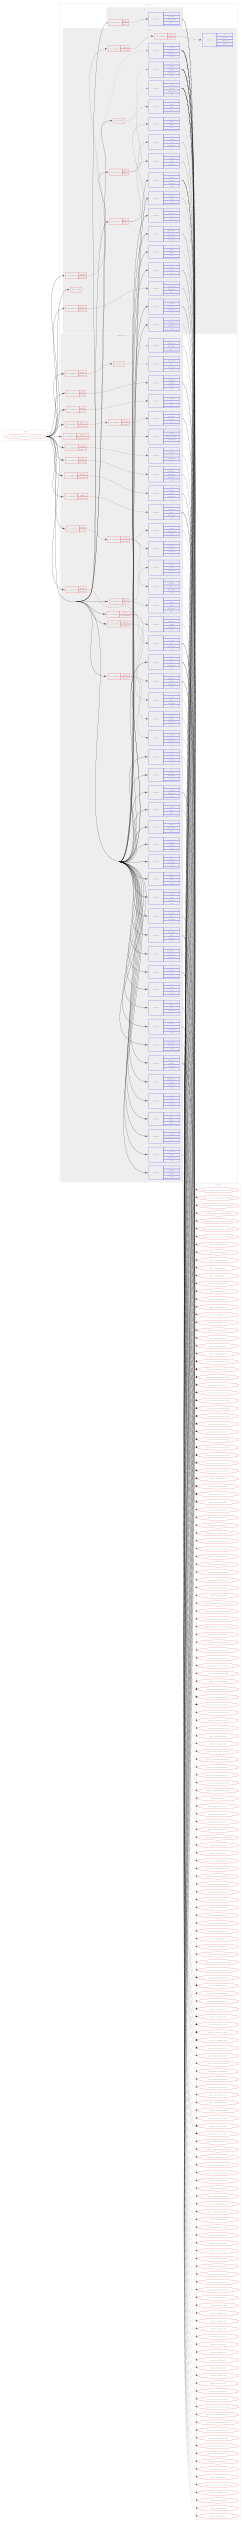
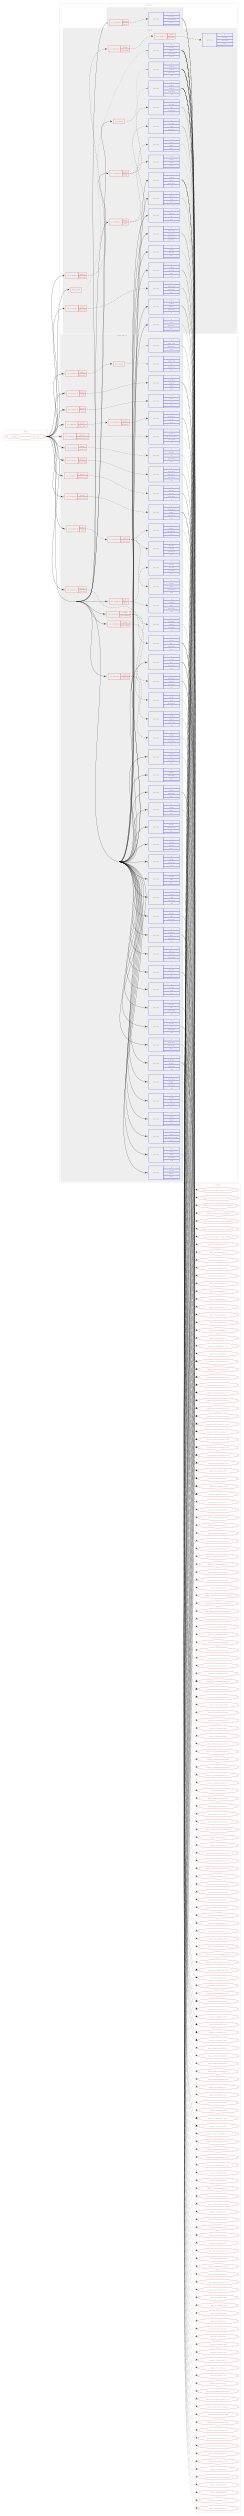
(218, 1408) -> none
